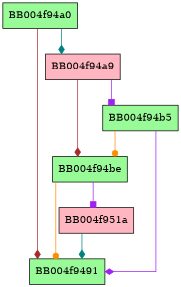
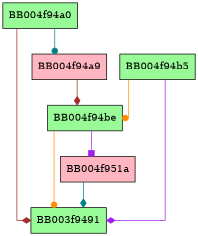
(62, 37) -> (55, 38)
(111, 89) -> none
(67, 272) -> (69, 220)
